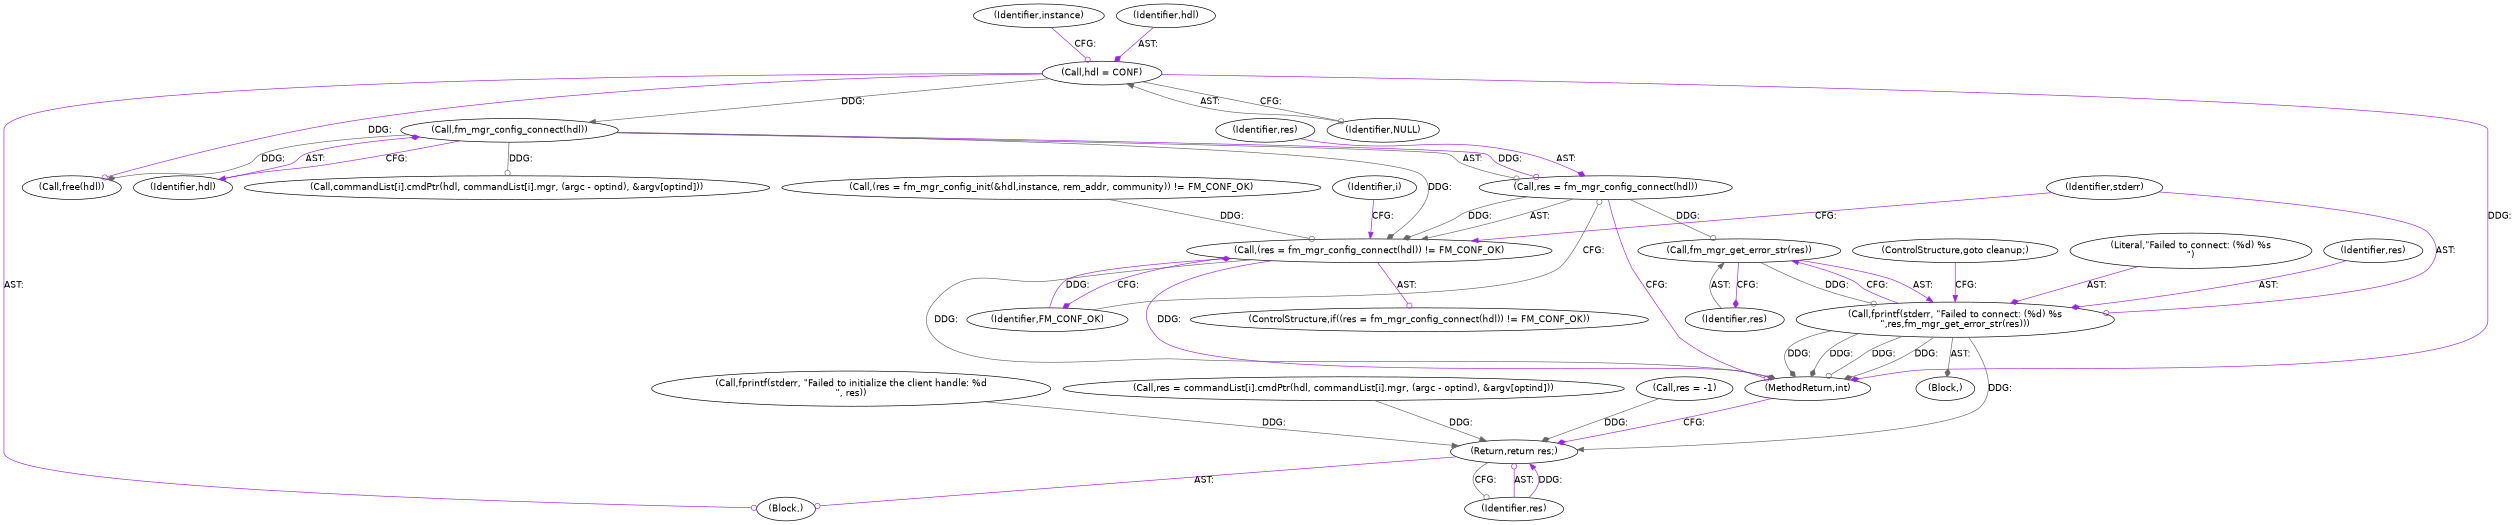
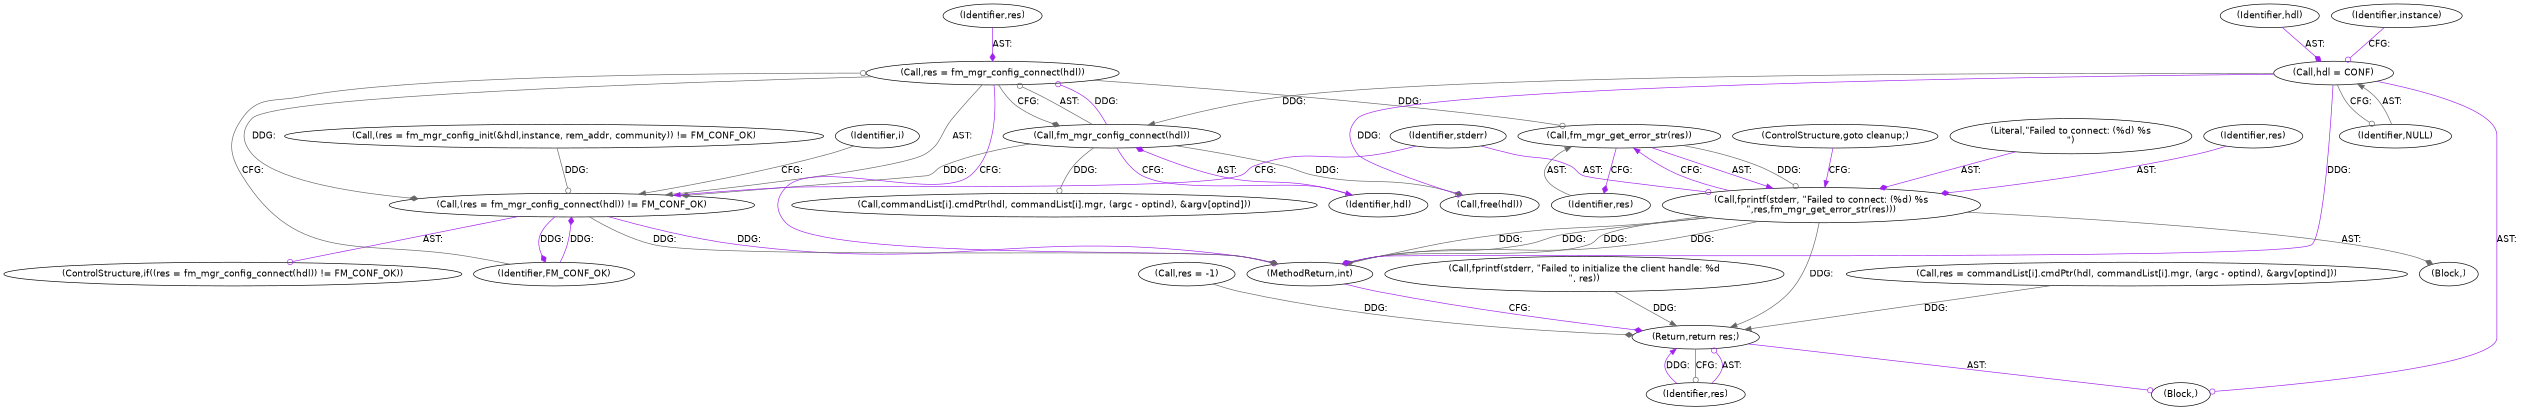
none -> (1021, 109)
(1372, 216) -> (750, 173)
(1130, 285) -> (554, 240)
